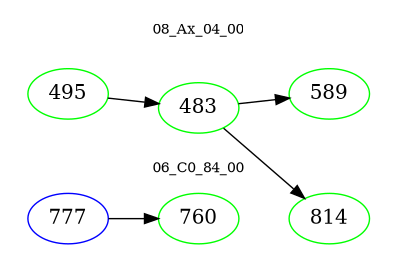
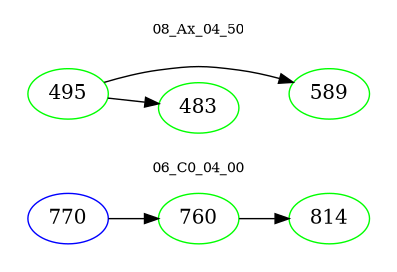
(199, 30) -> (199, 30)
(257, 102) -> (192, 67)
(266, 165) -> (257, 219)
(199, 169) -> (199, 169)
(68, 219) -> (68, 219)
